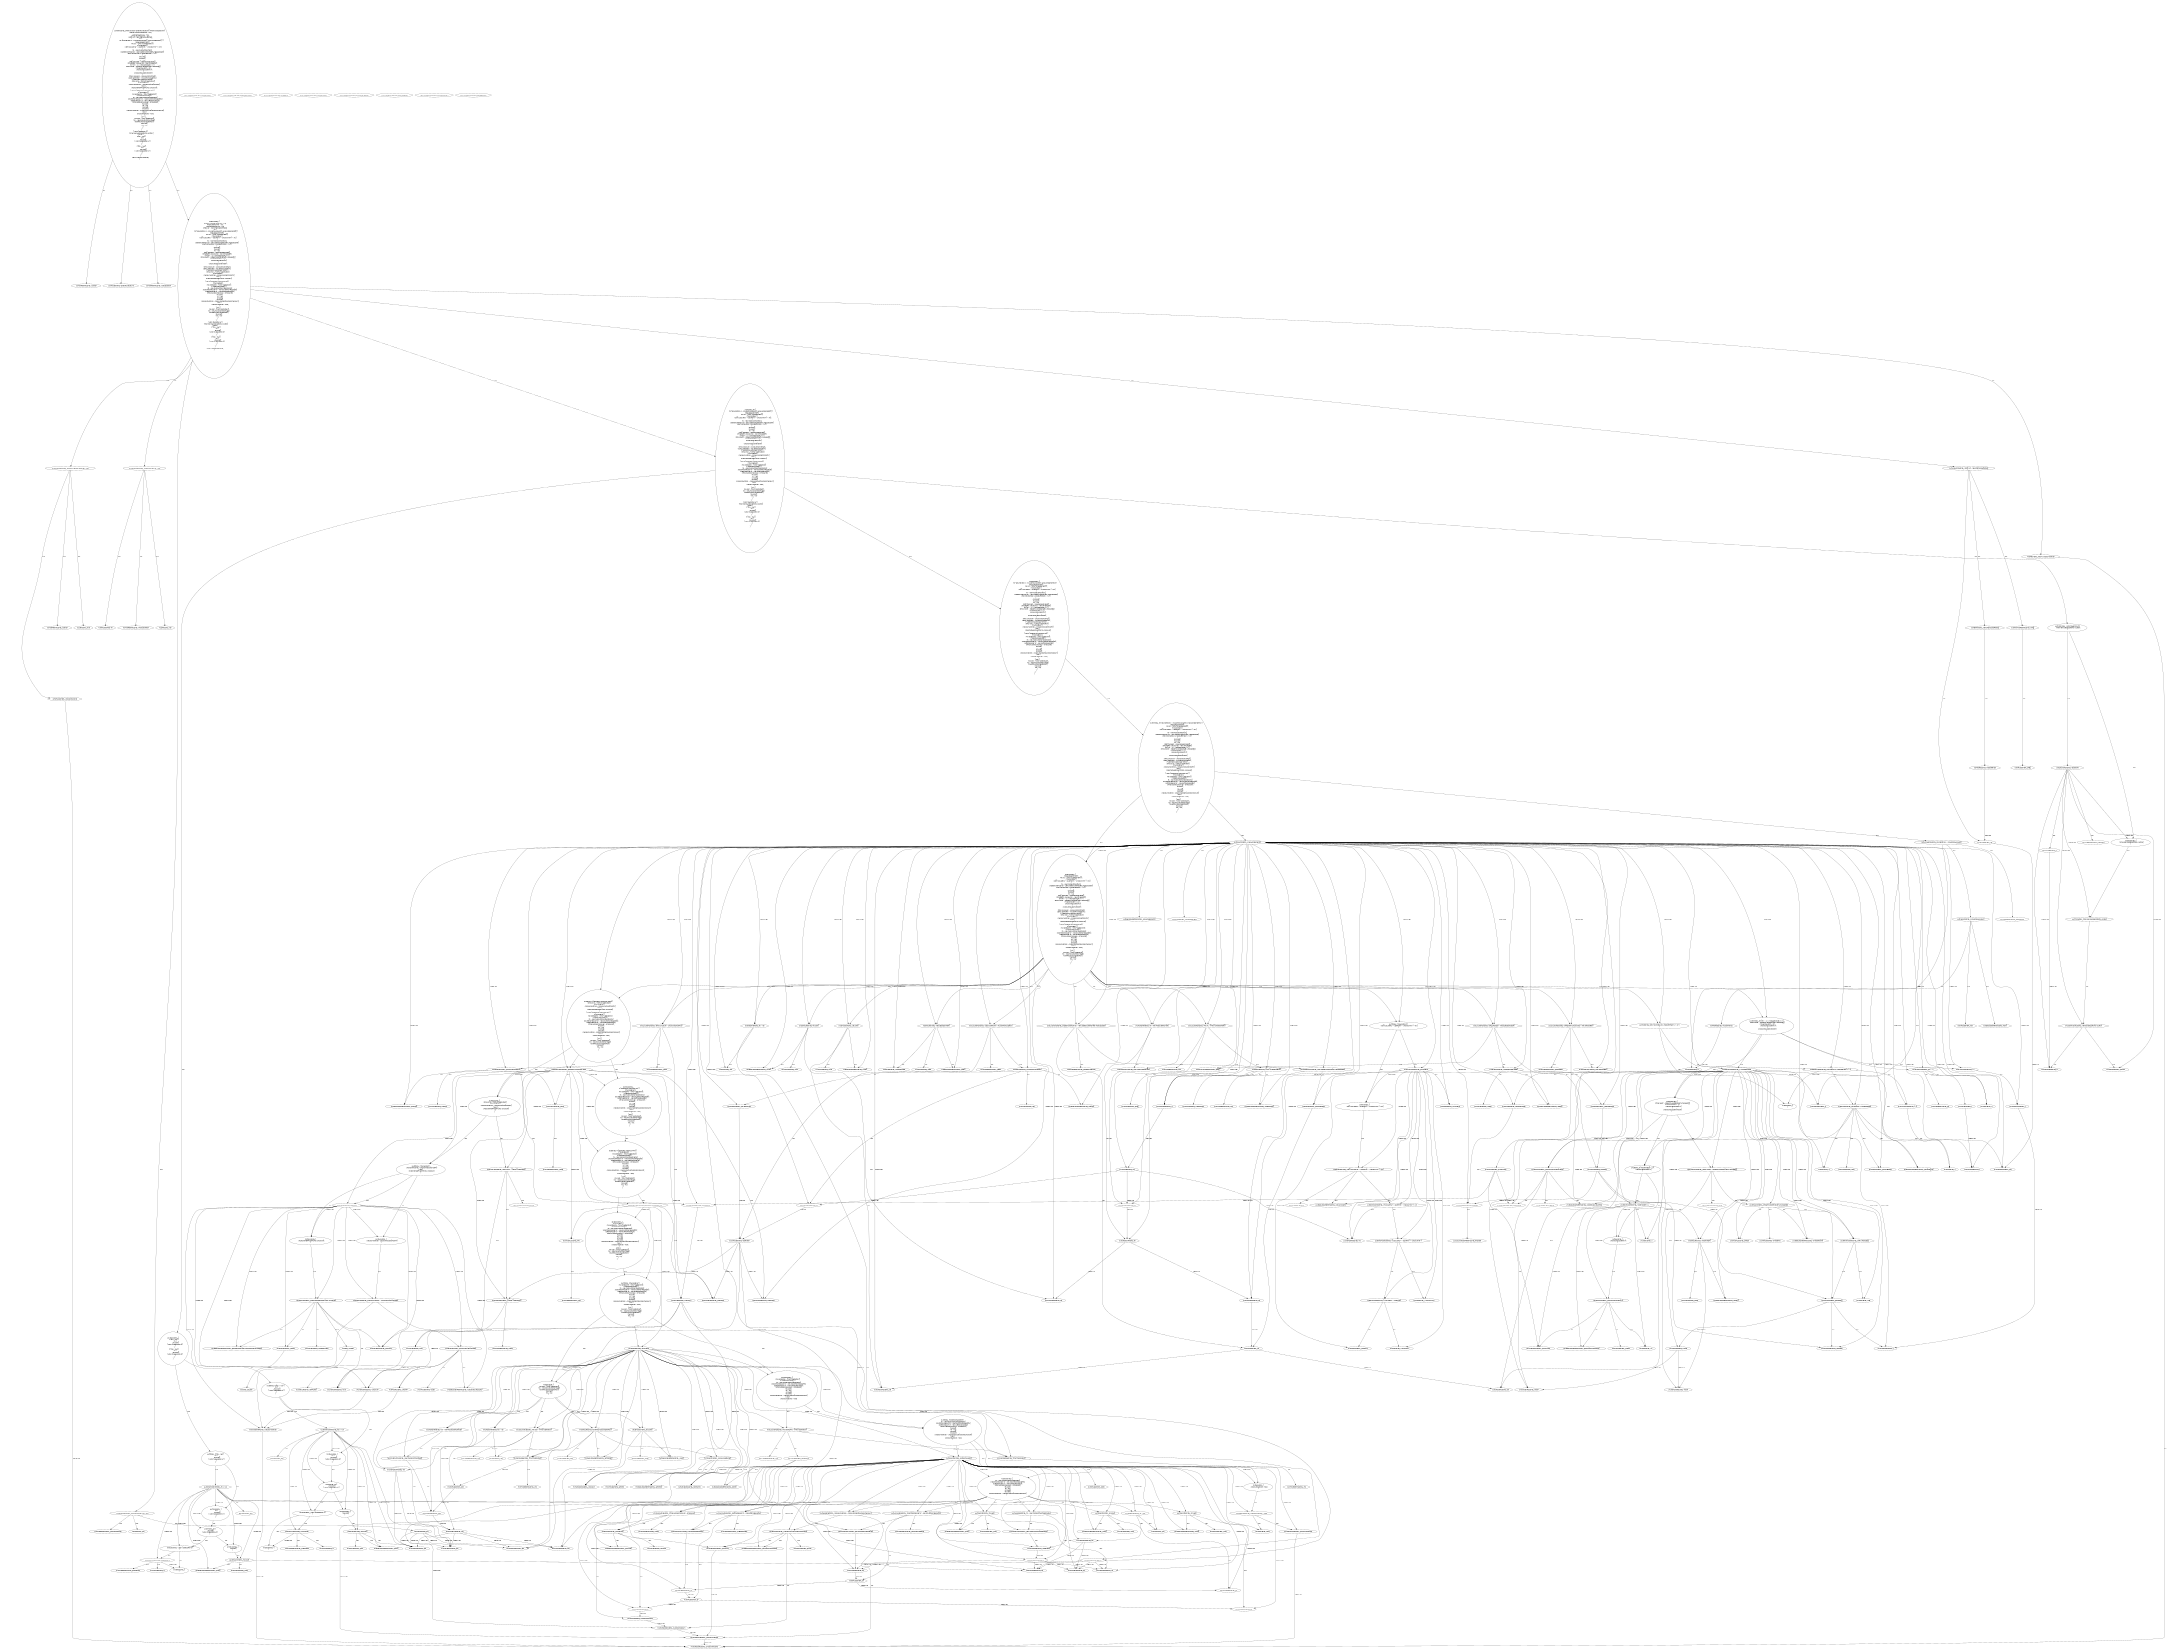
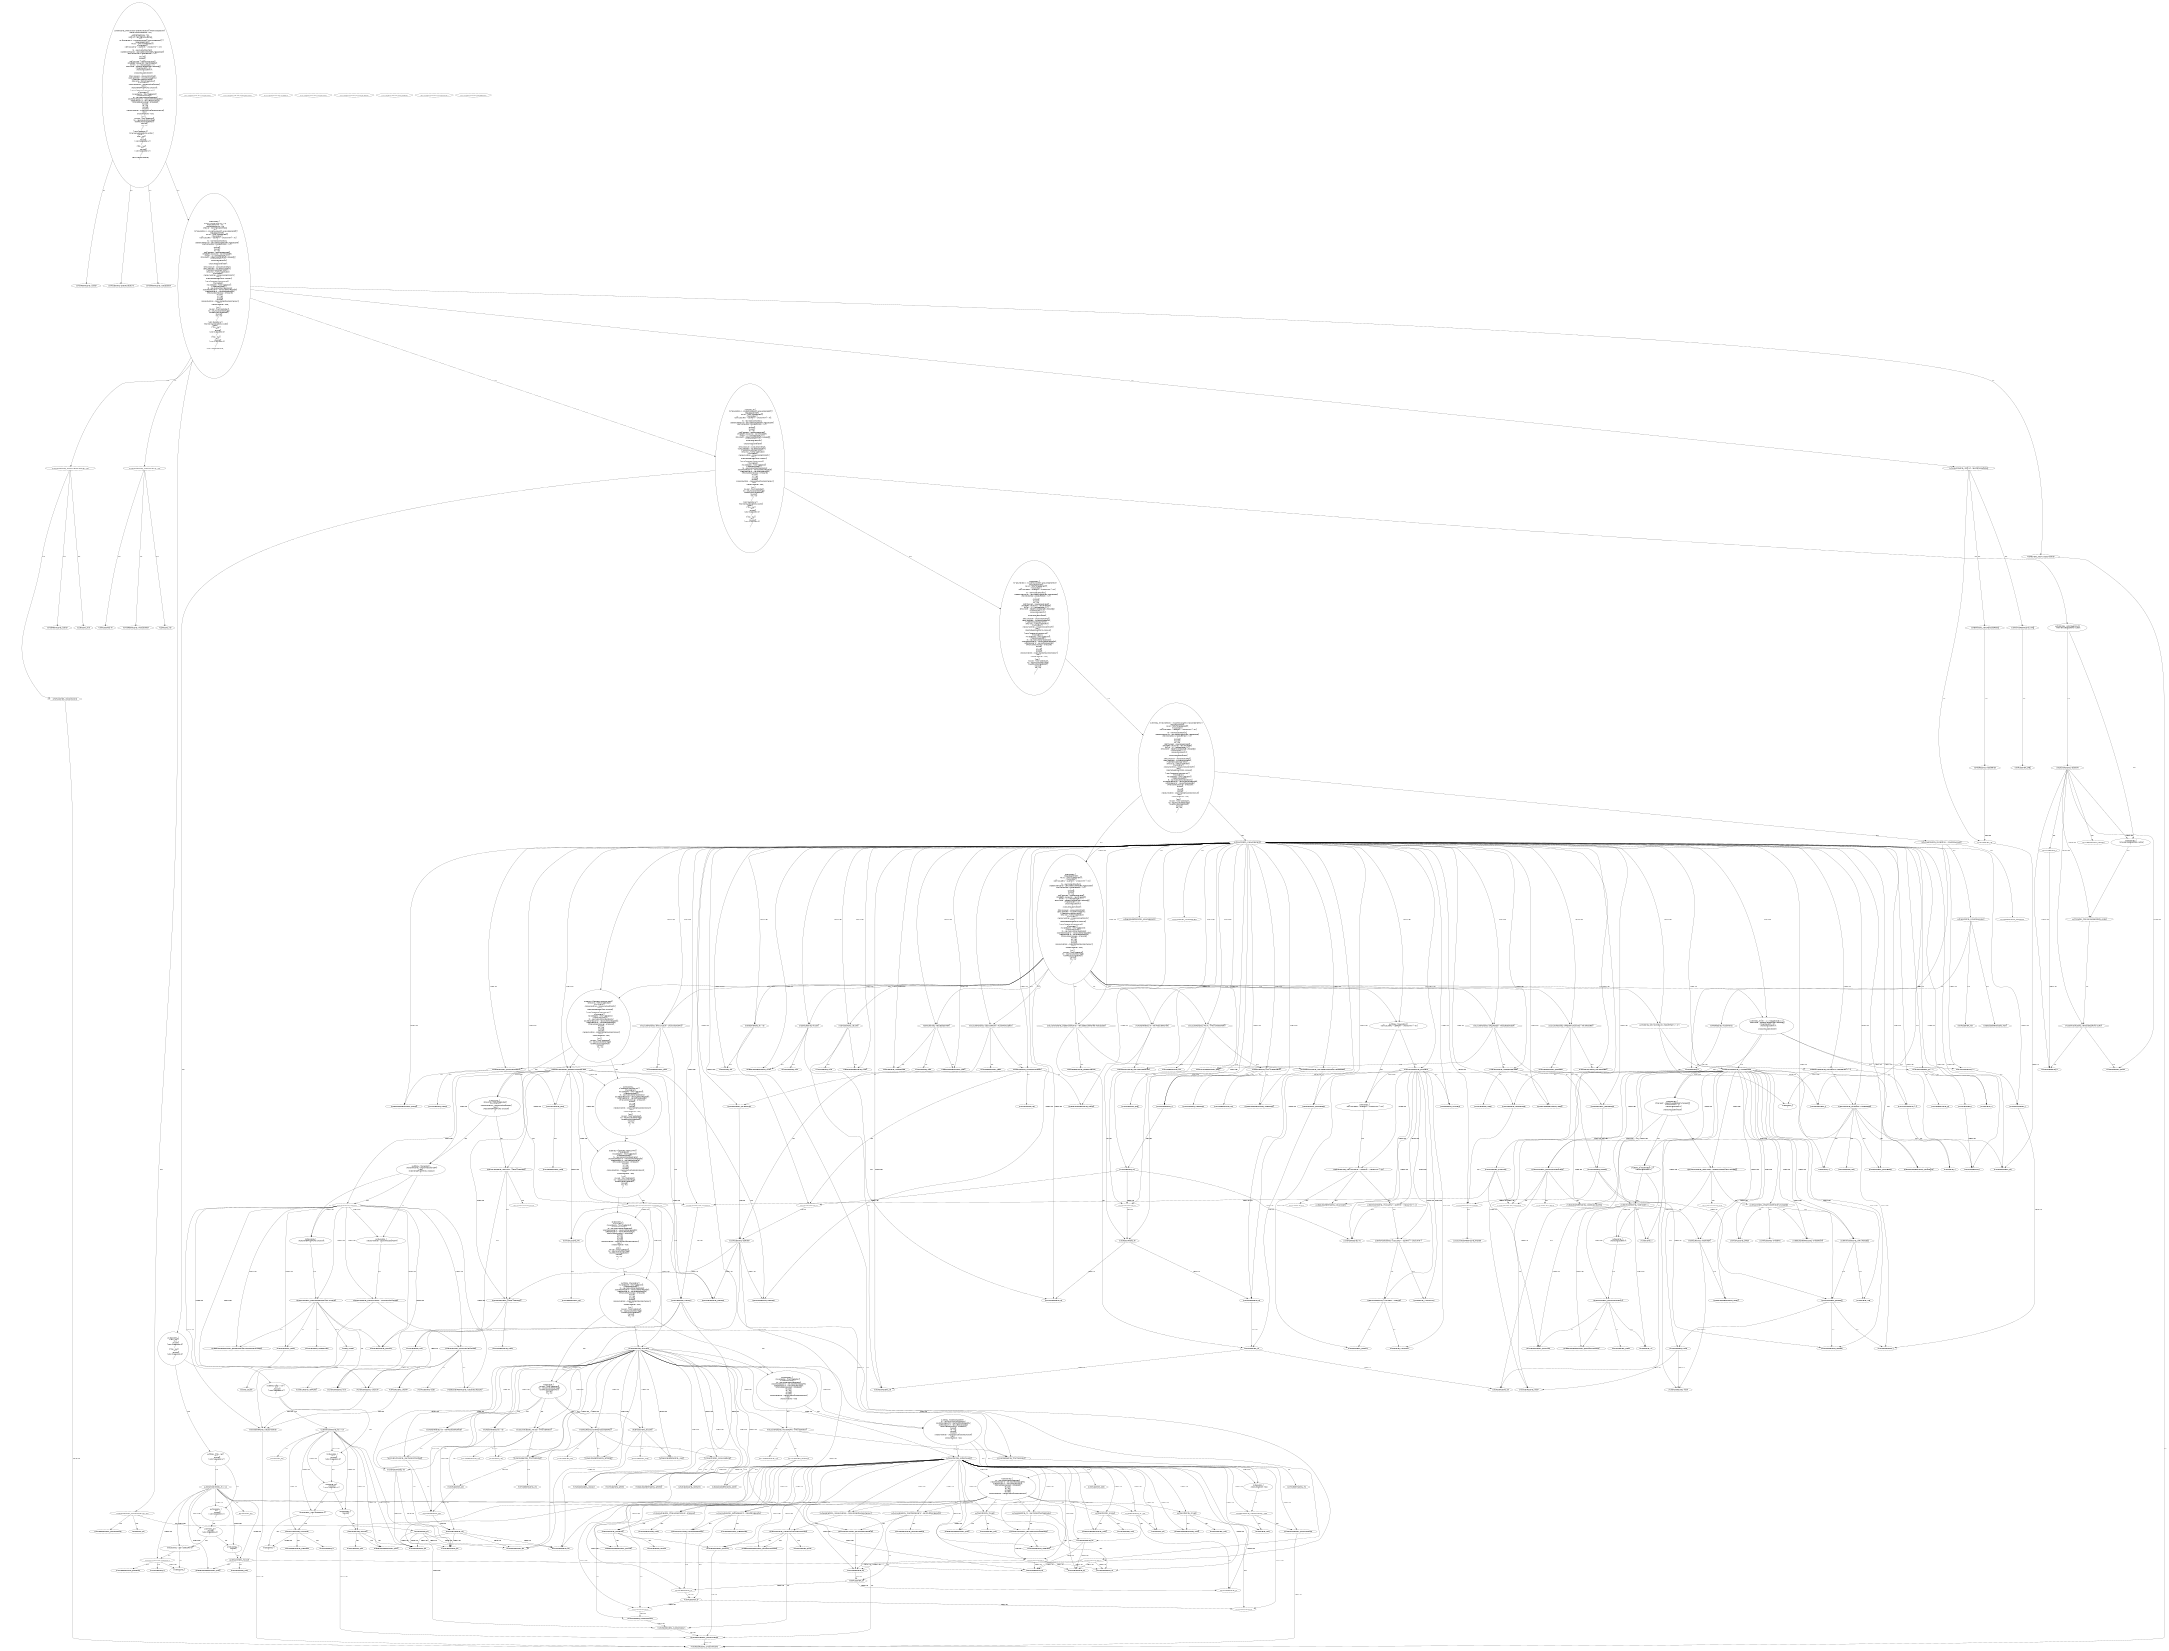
(1690, 1300) -> none
(1037, 1554) -> (1014, 1547)
